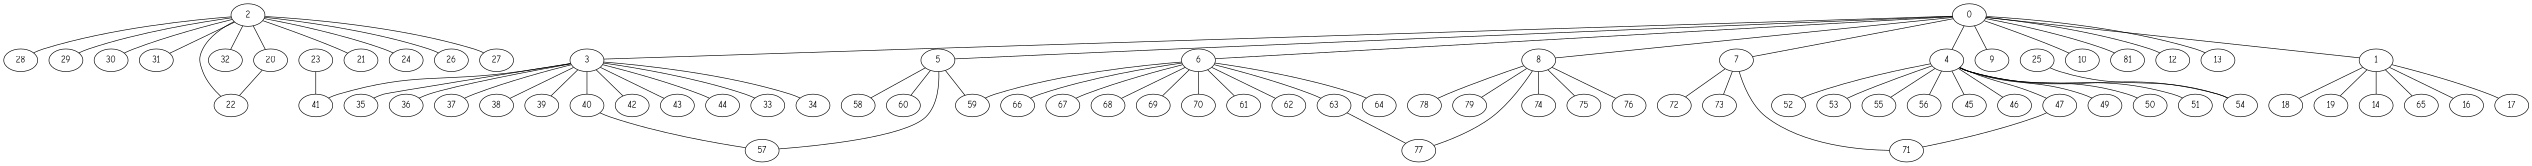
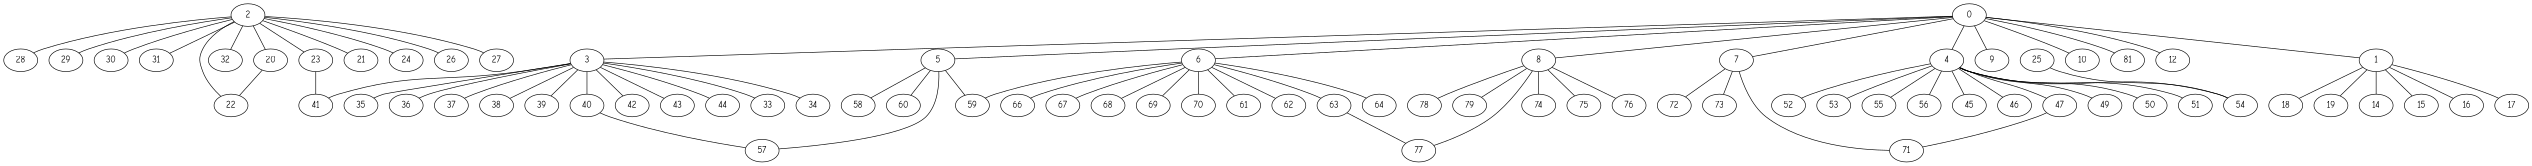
none -> (282, 38)
(2218, 60) -> none
(2421, 105) -> (2421, 105)
